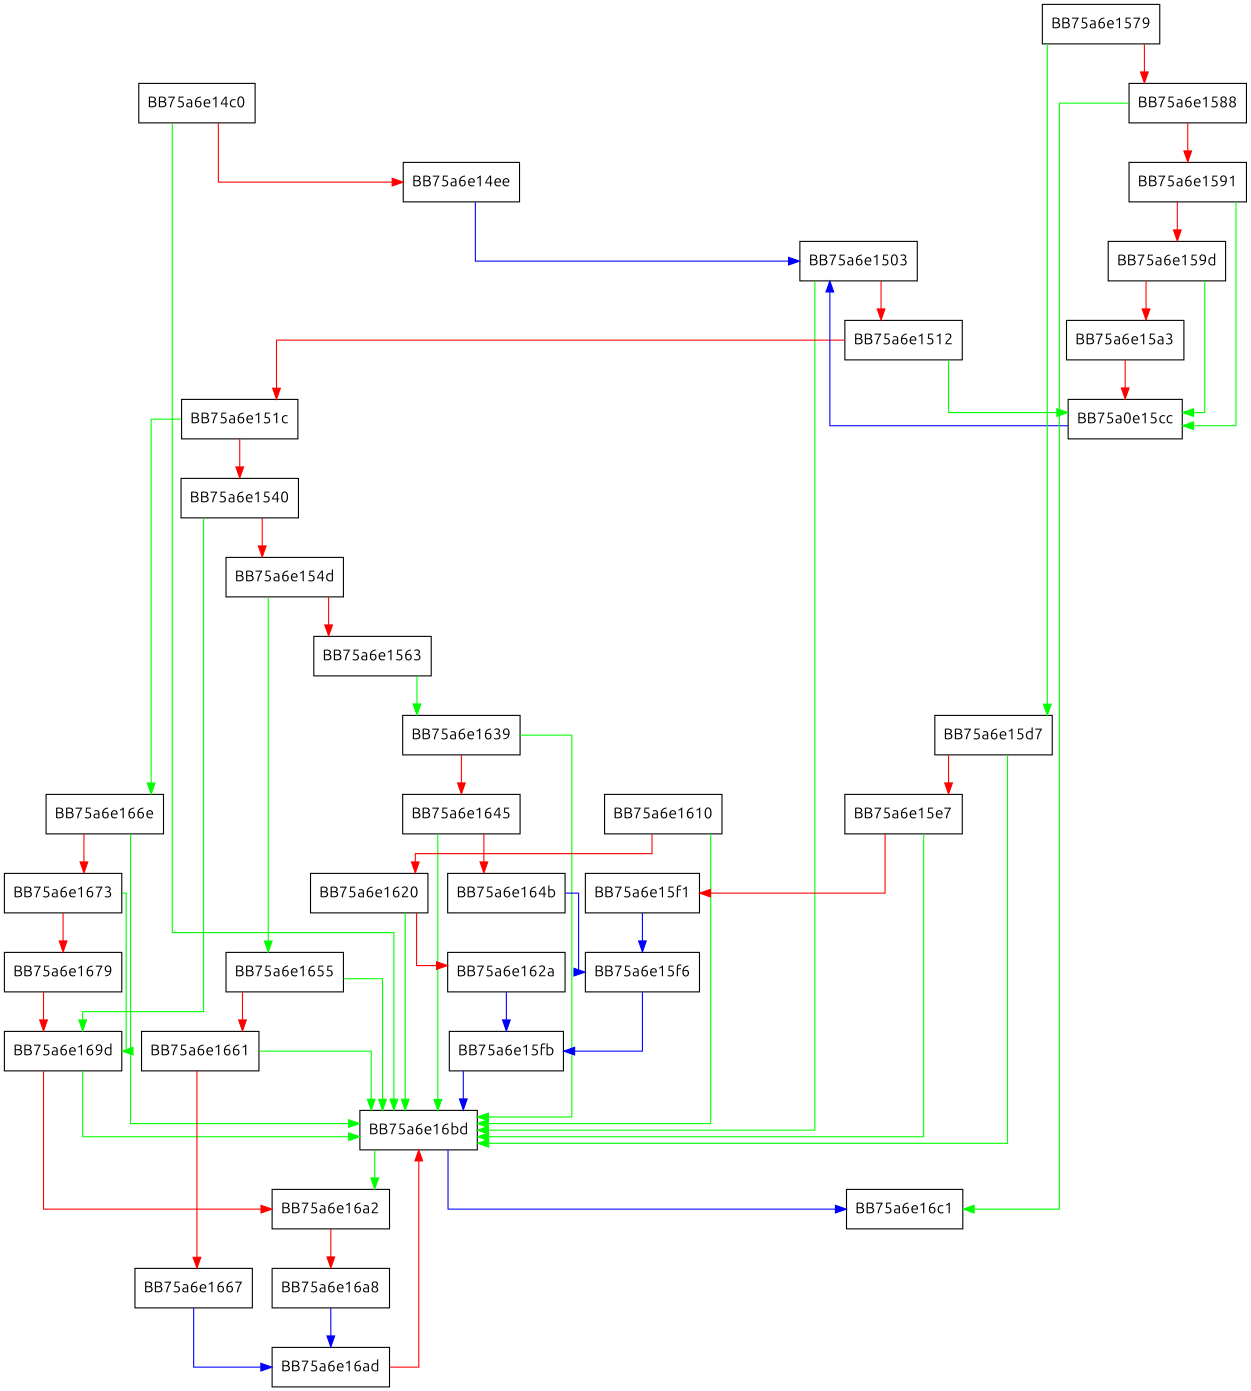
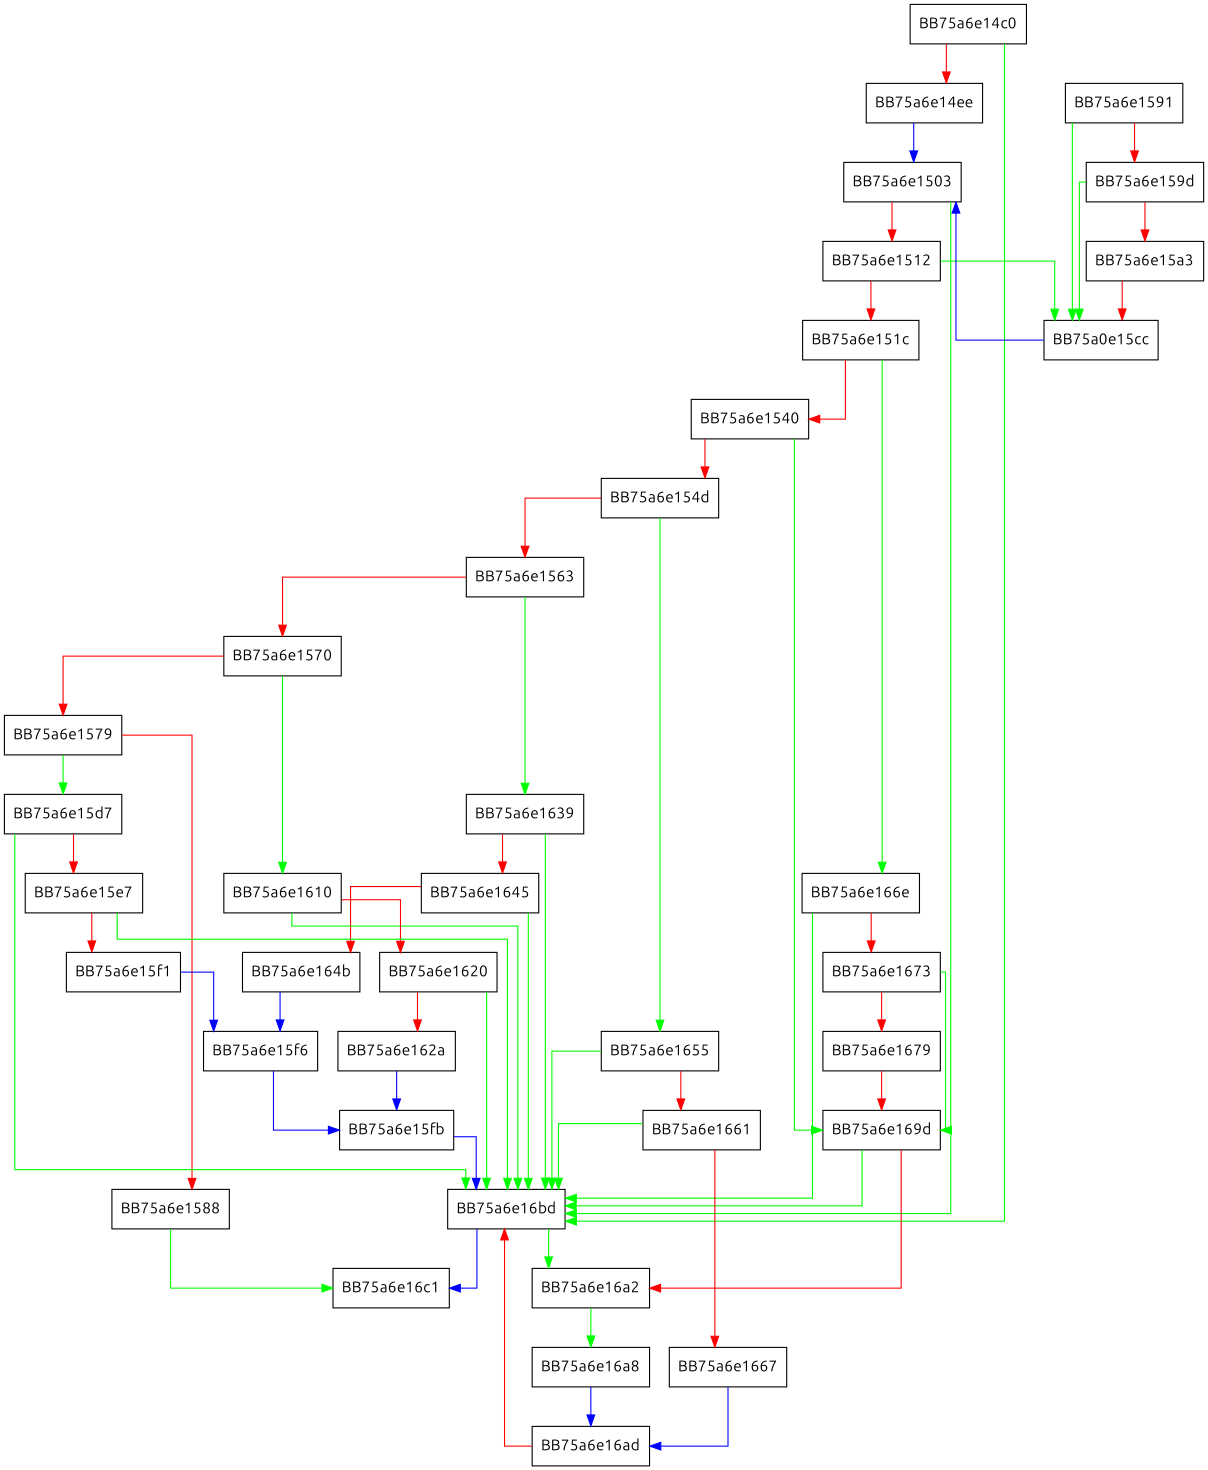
(1188, 137) -> none
none -> (283, 656)
(331, 1243) -> (591, 1322)
